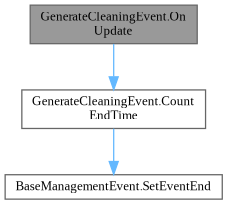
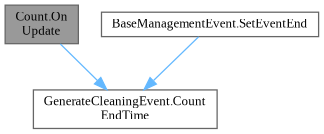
(114, 24) -> (42, 24)
(114, 145) -> (176, 59)
